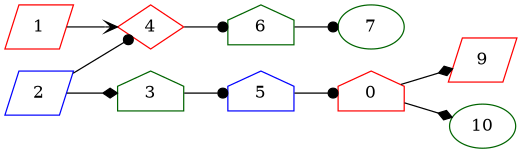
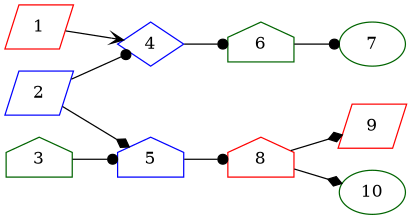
(151, 27) -> (151, 44)
(85, 93) -> (89, 123)
(371, 93) -> (261, 159)
